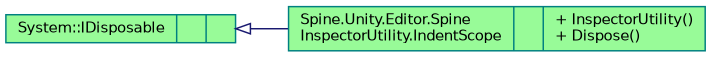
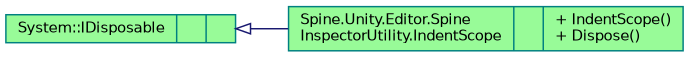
(624, 20) -> (613, 20)
